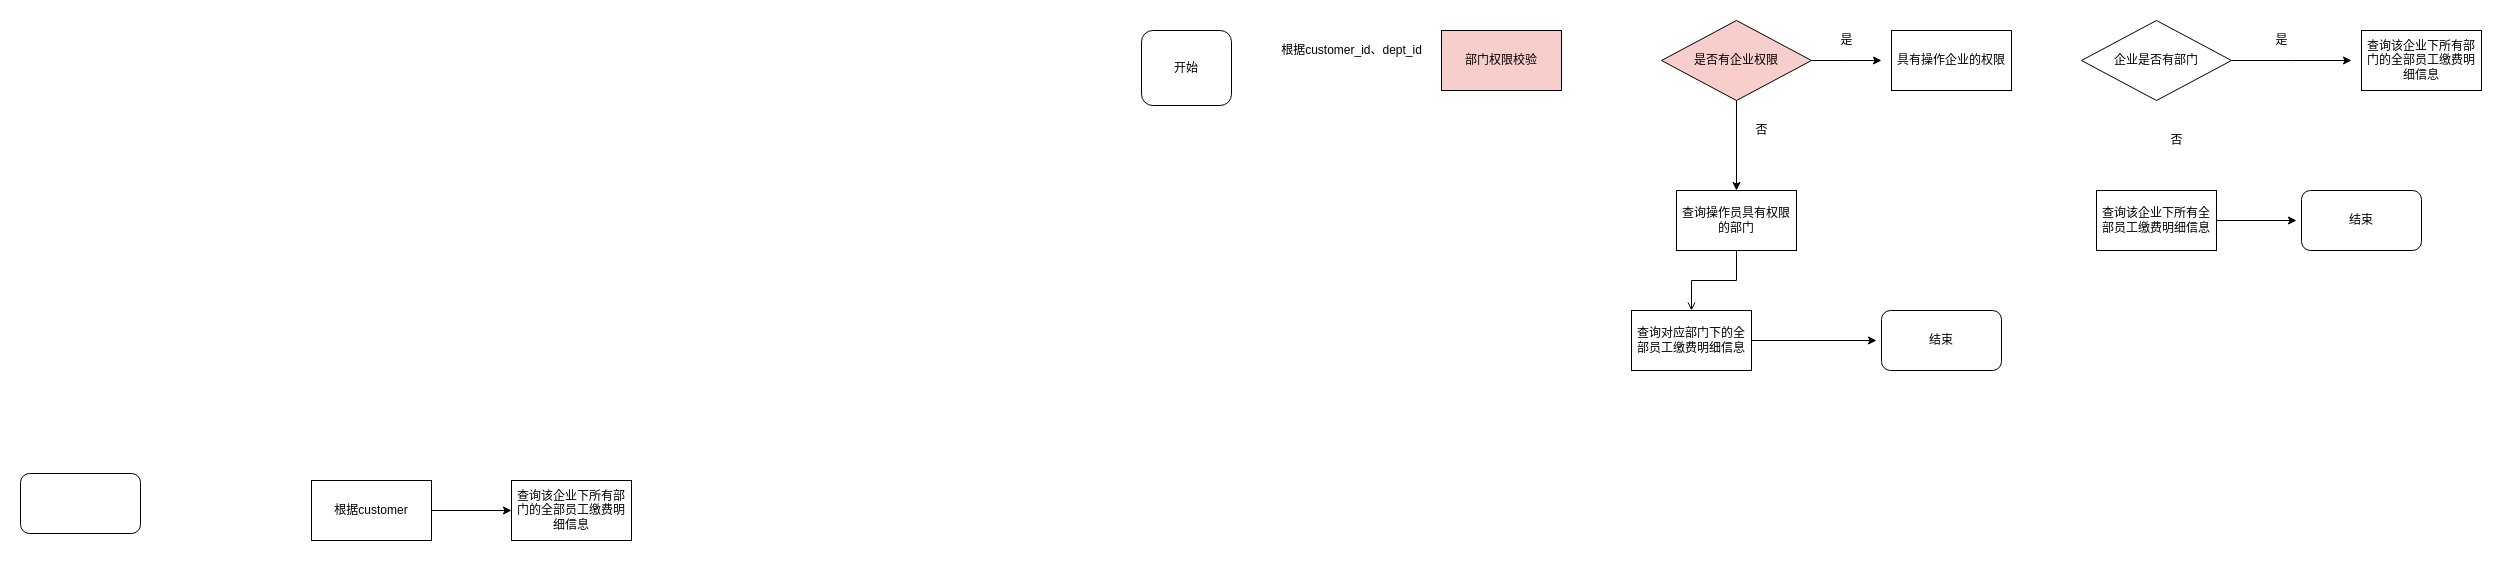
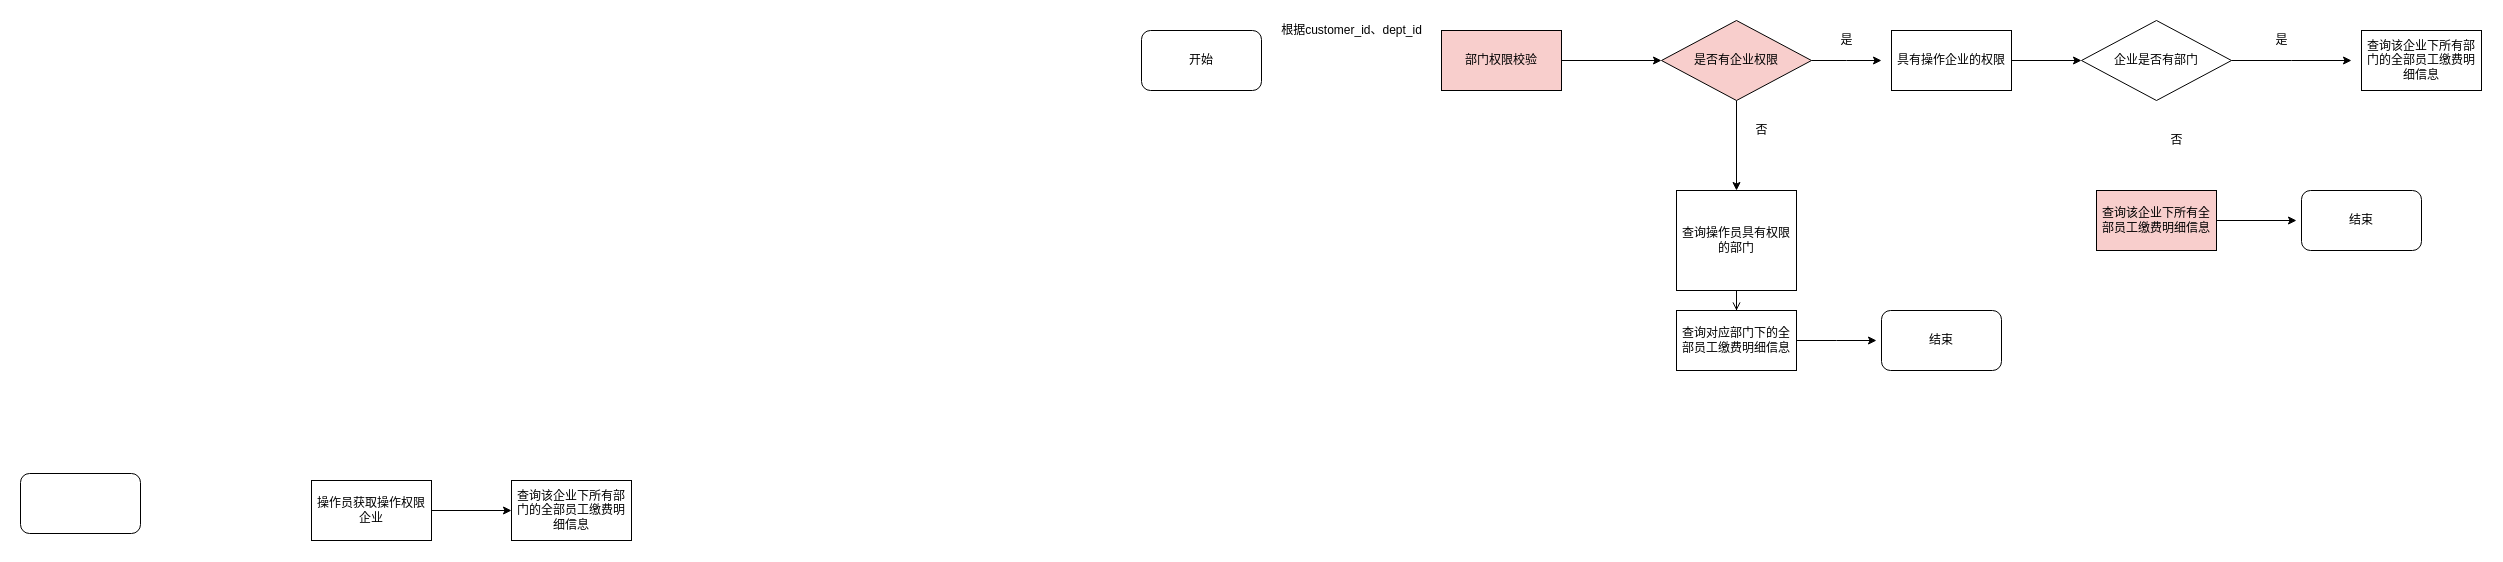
(1352, 51) -> (1352, 31)
none -> (1608, 61)
none -> (2043, 61)
(1187, 68) -> (1202, 61)
(1737, 221) -> (1737, 241)
(2157, 221) -> (2157, 221)
(1692, 341) -> (1737, 341)
(372, 511) -> (372, 511)
